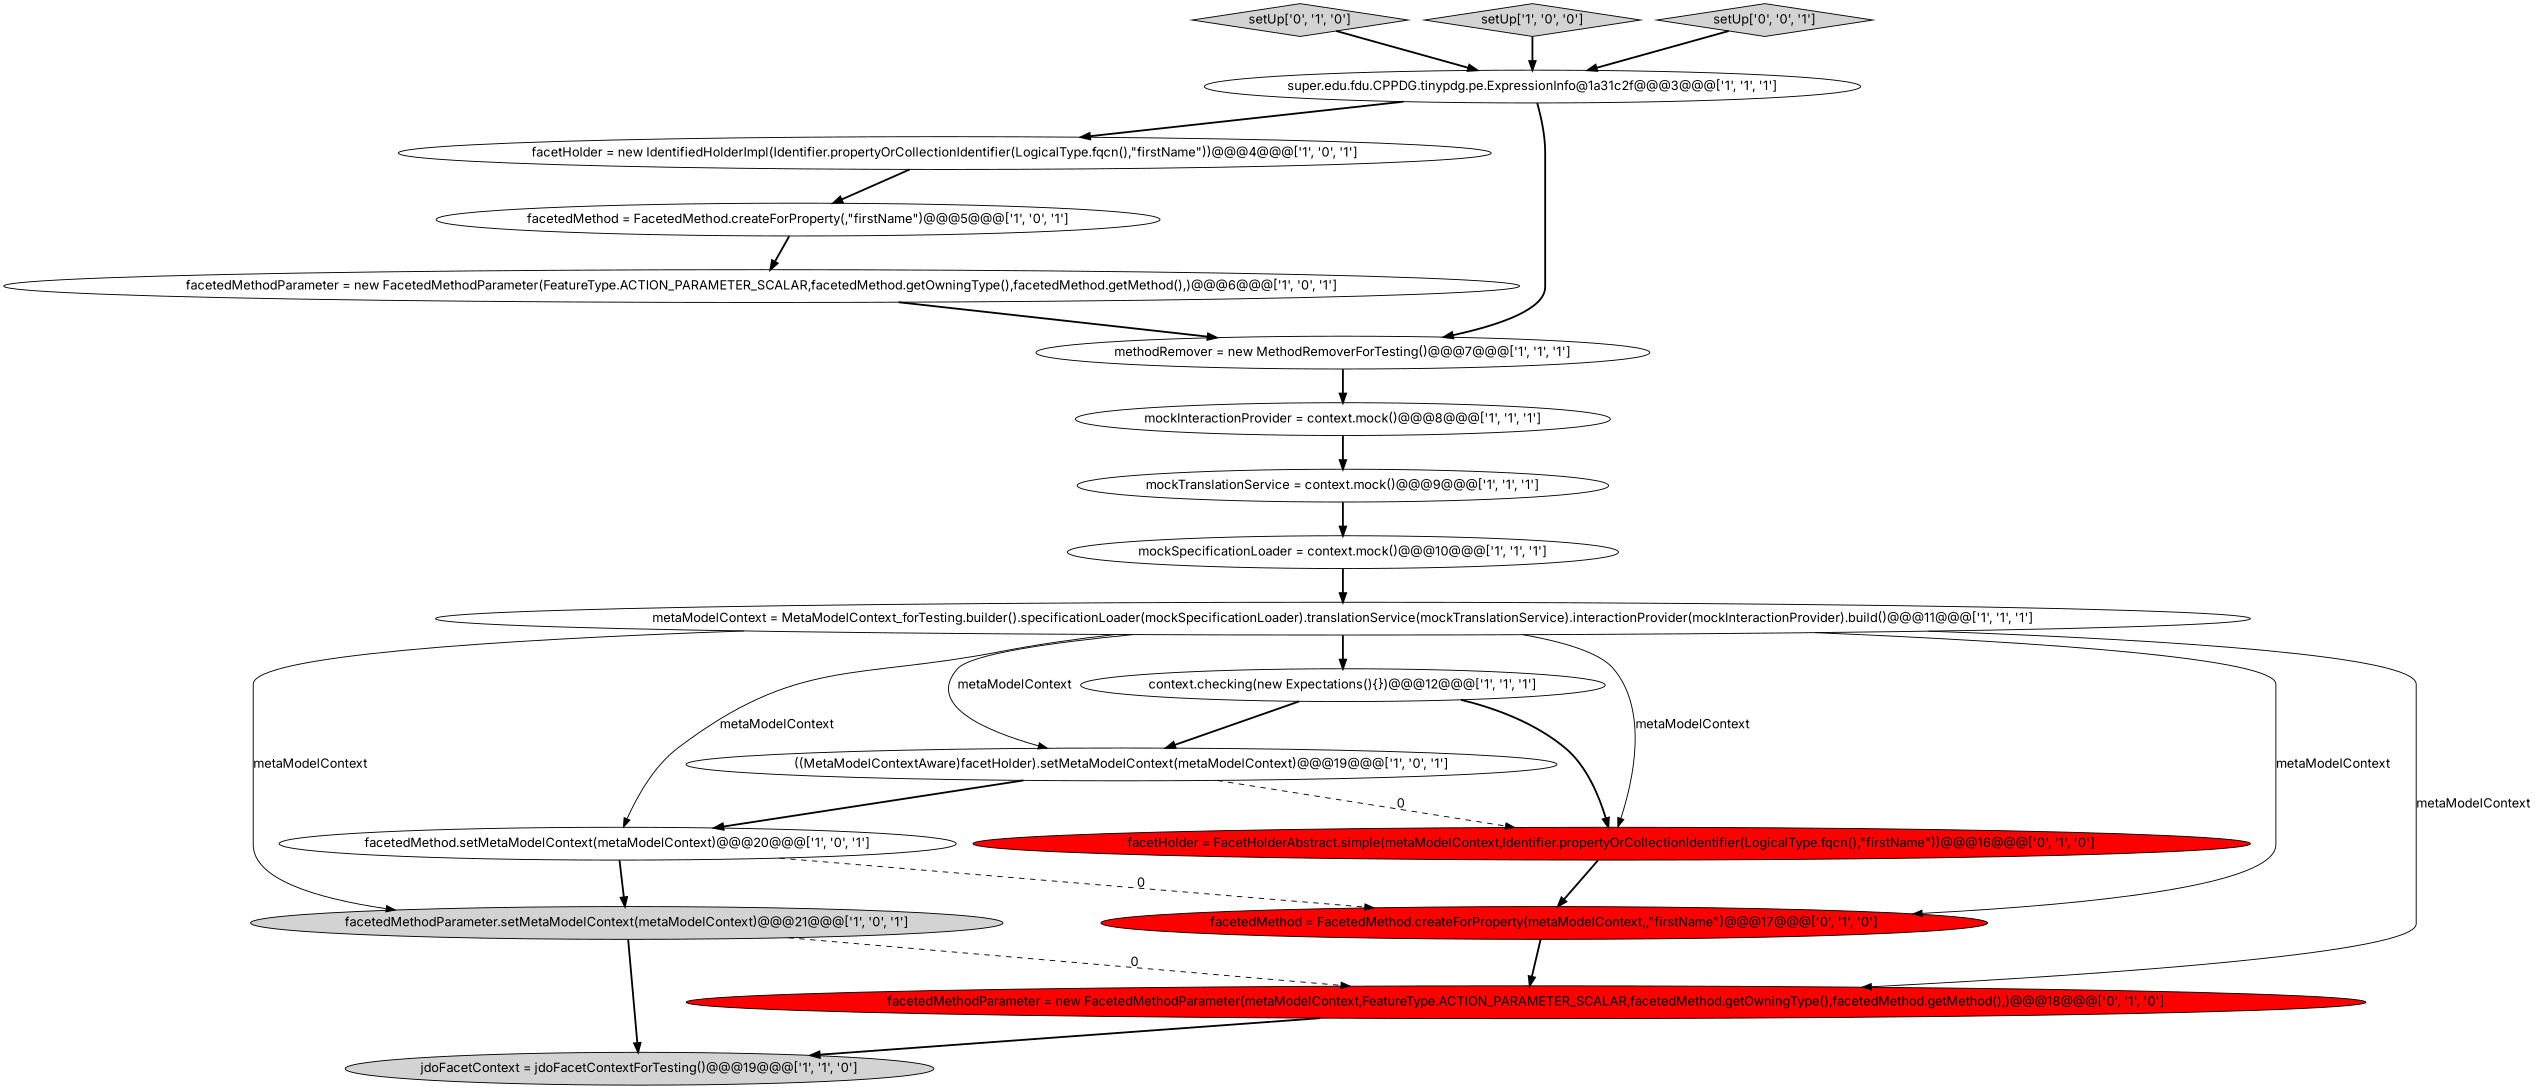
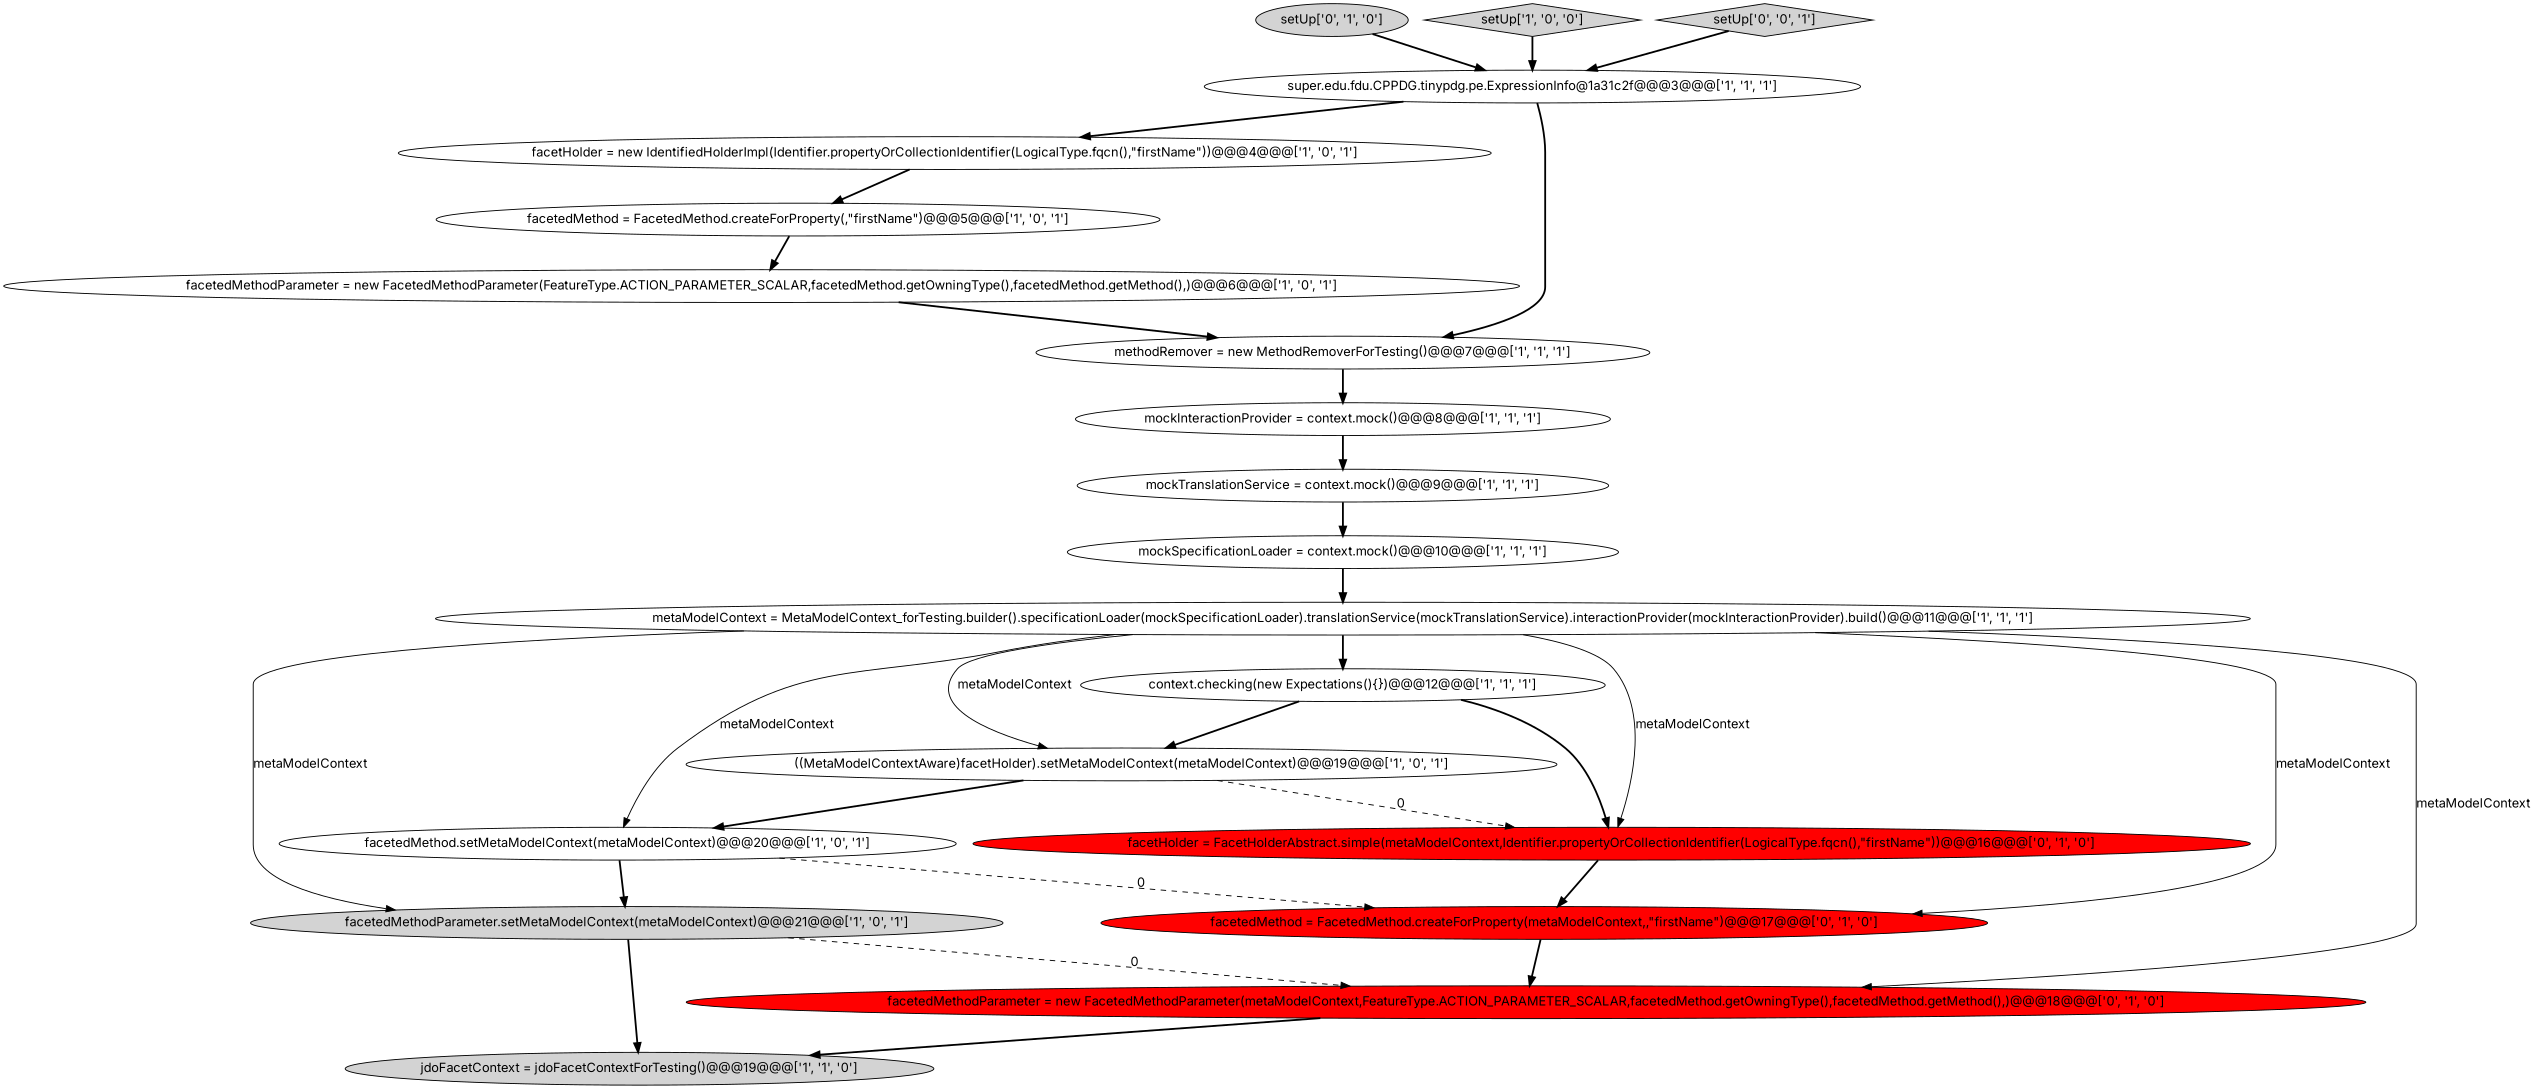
(1300, 20) -> (1332, 20)
